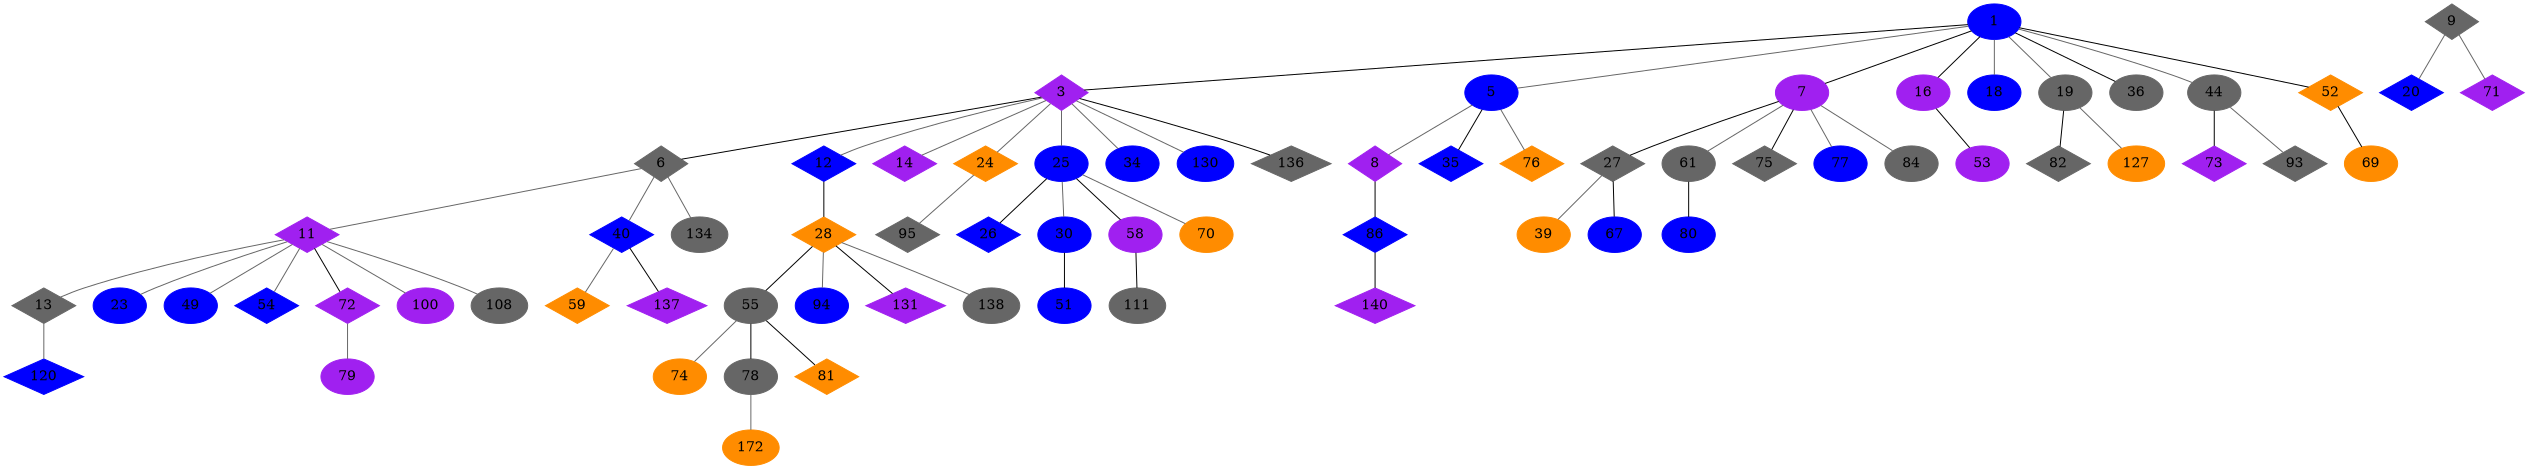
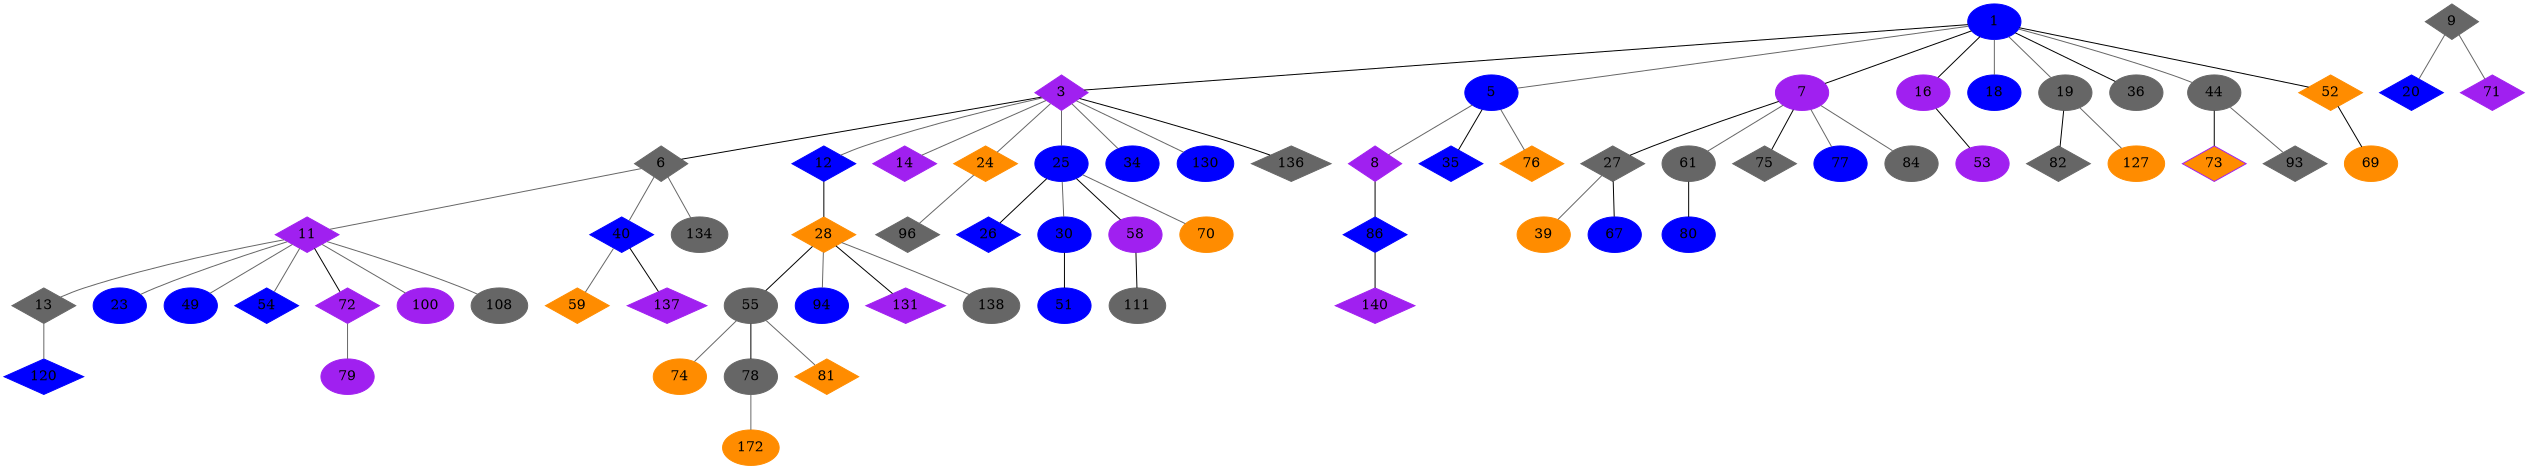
(2214, 164) -> (2214, 164)
(908, 235) -> (908, 235)
(791, 343) -> (791, 343)
